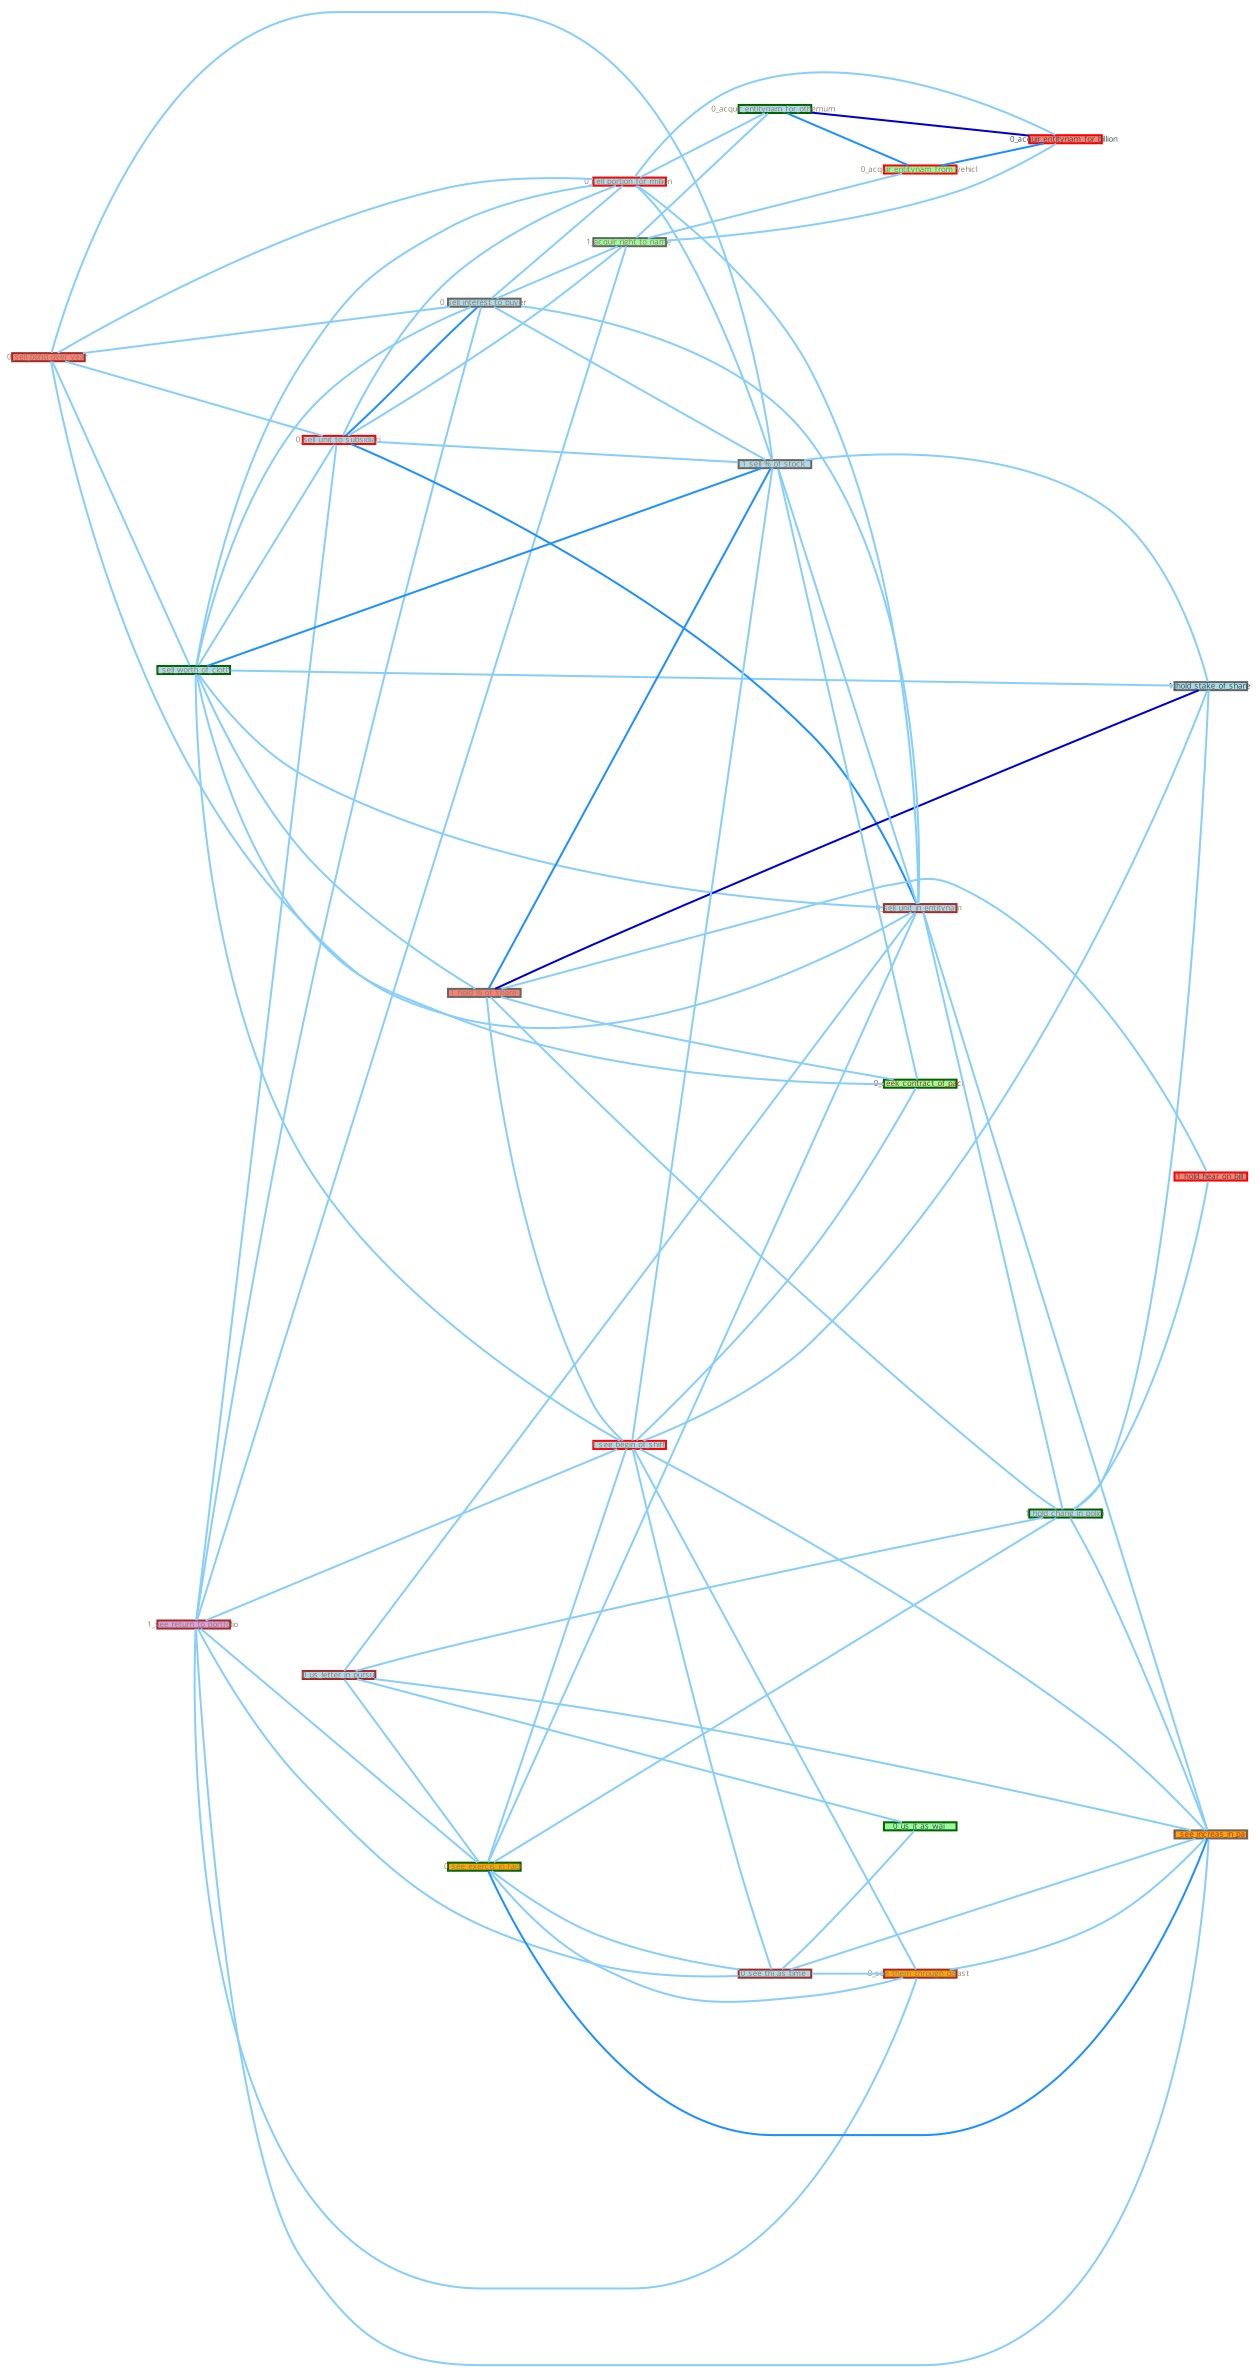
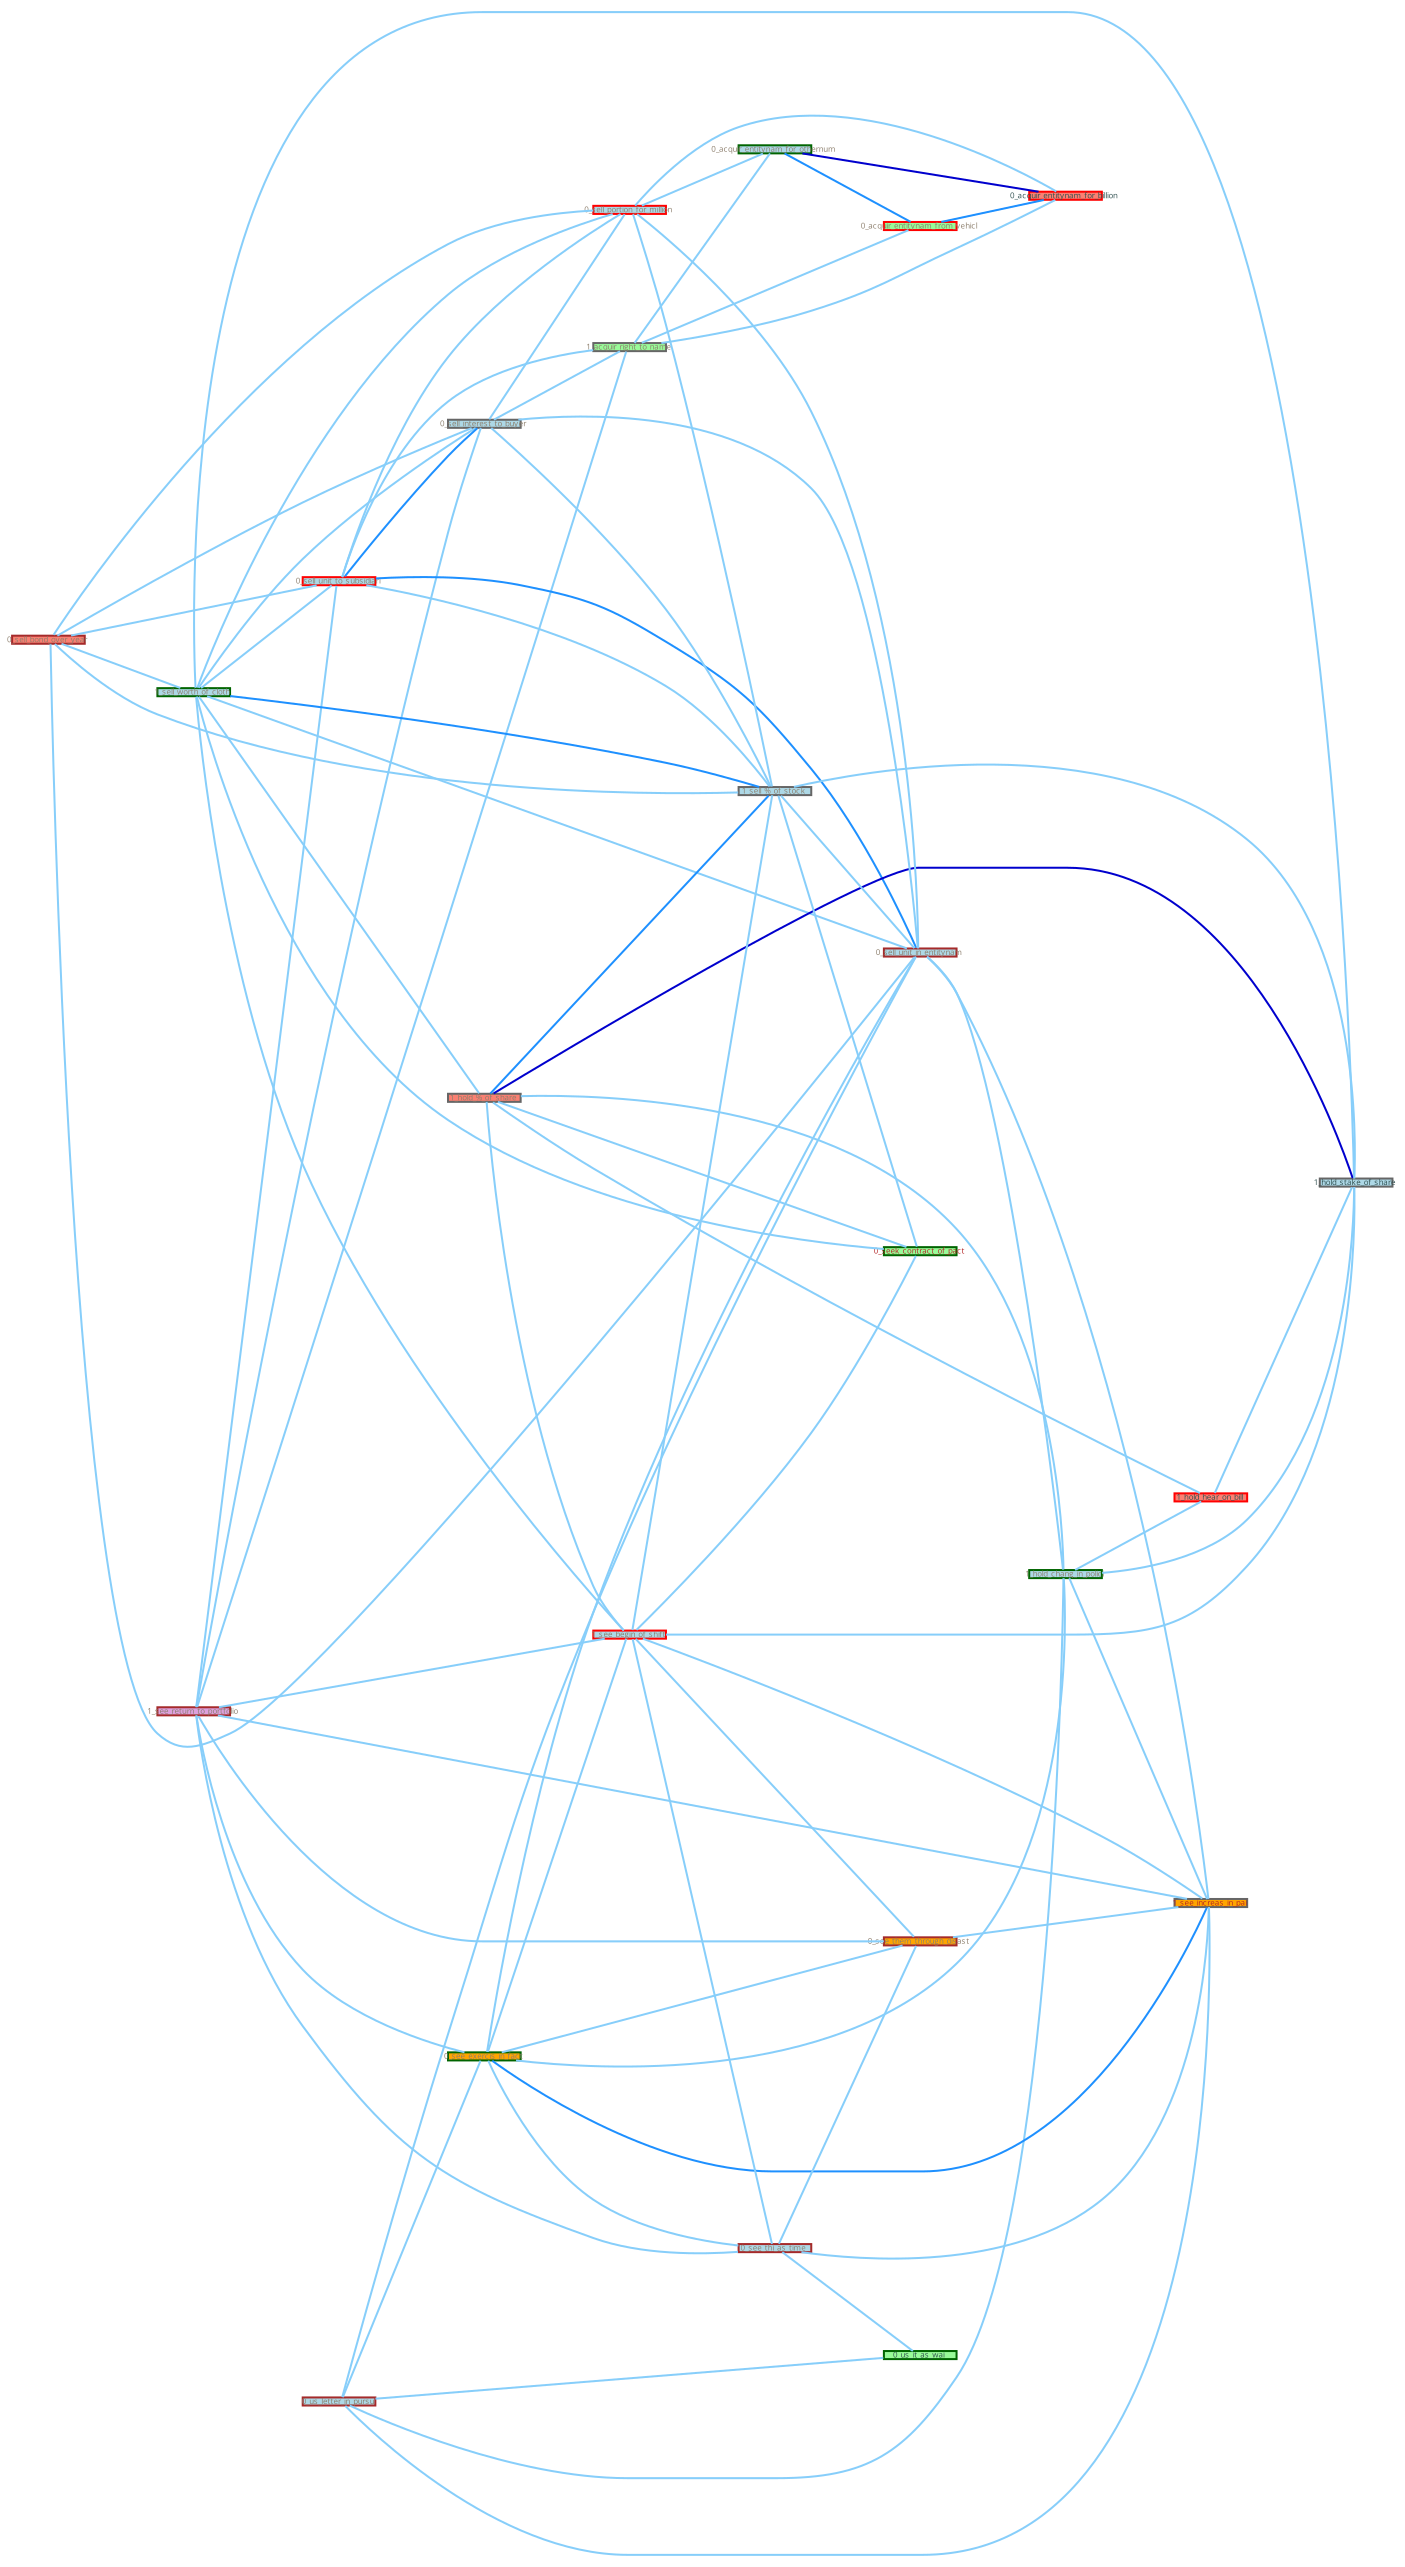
none -> (1283, 1340)
